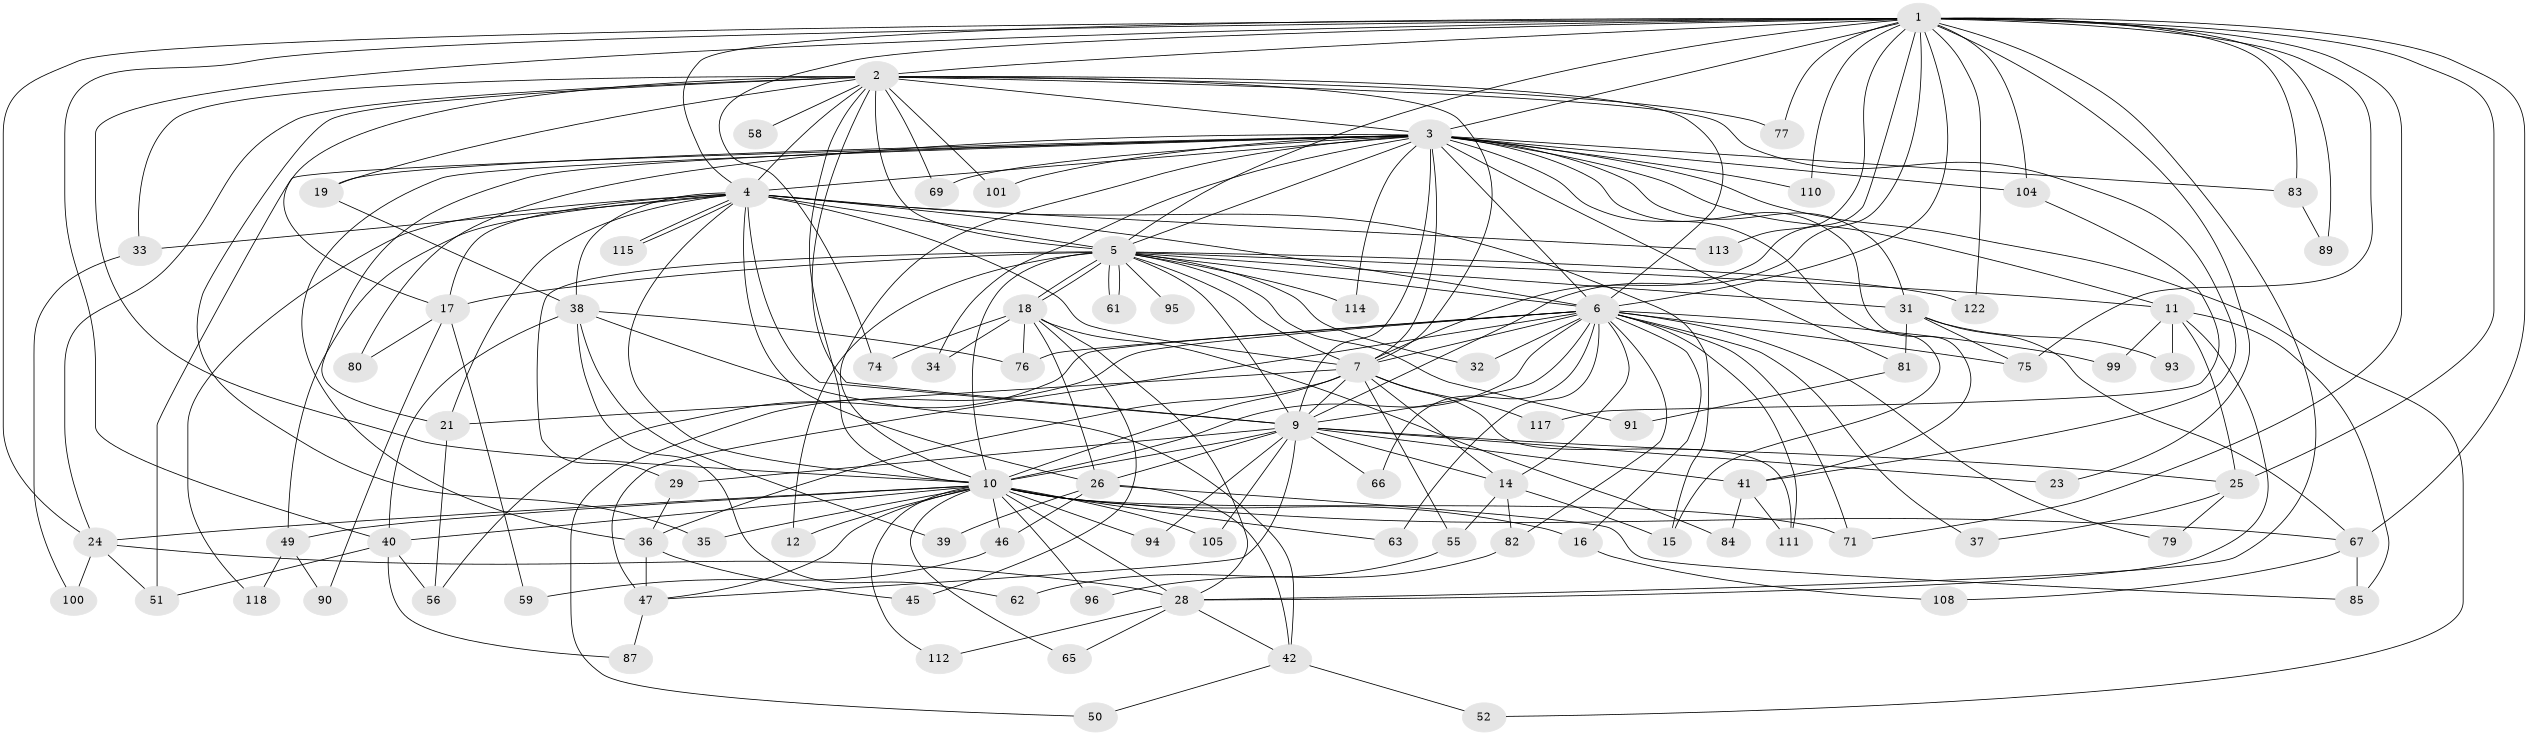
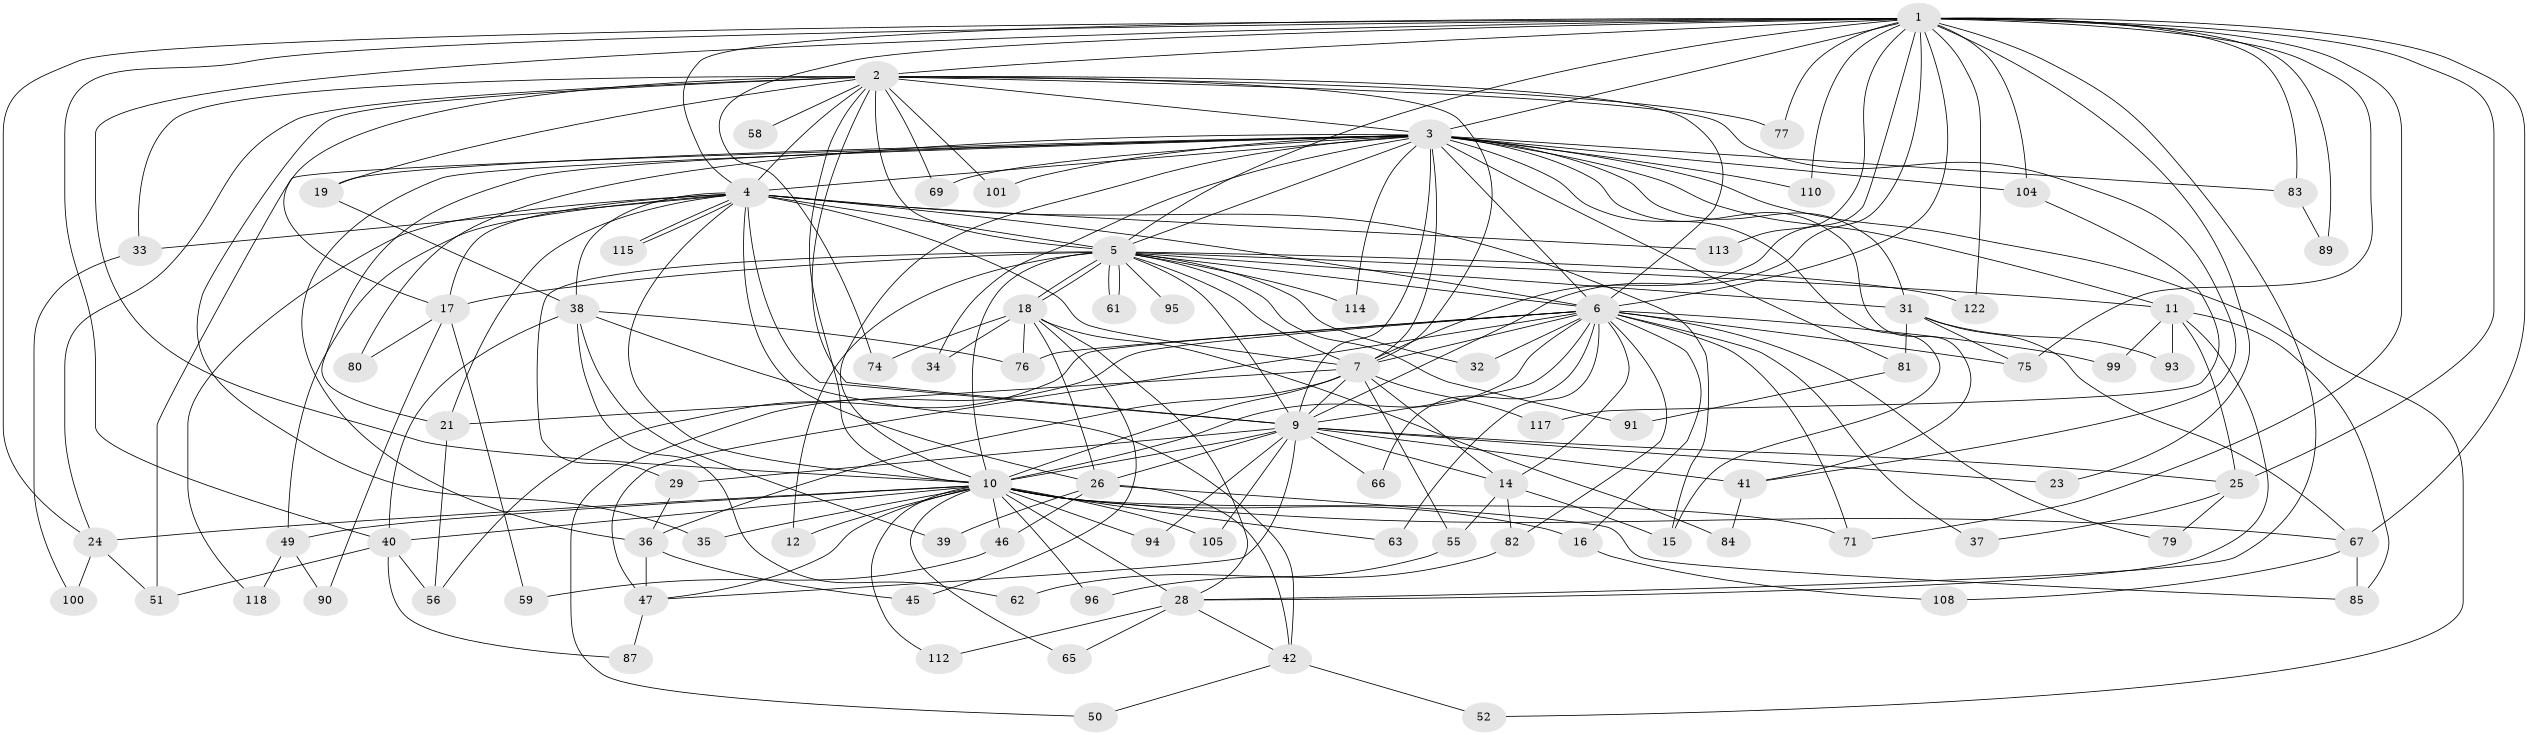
(1789, 543) -> none
(640, 563) -> none
